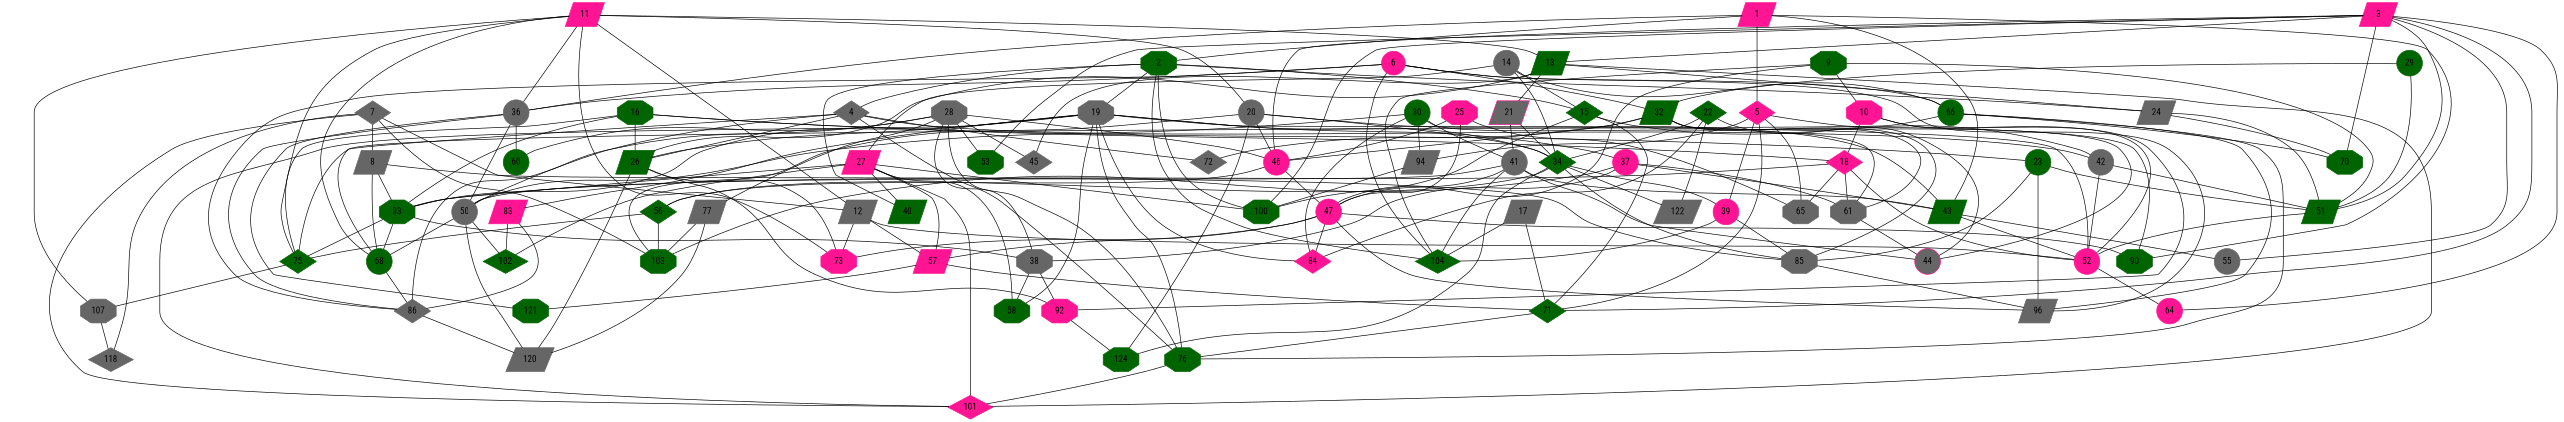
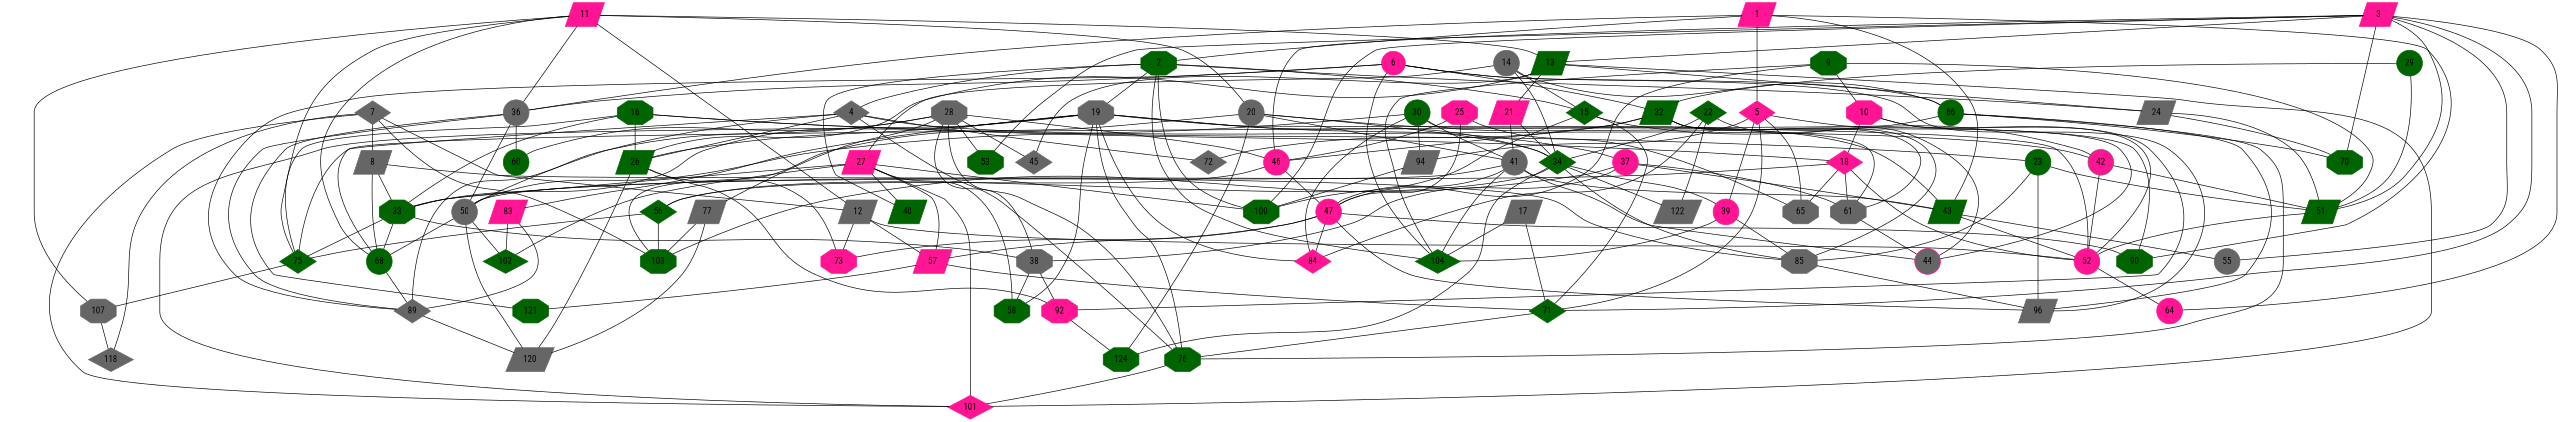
(1509, 113) -> (1509, 113)
(1267, 143) -> (1442, 148)
(2101, 162) -> (2101, 162)
(605, 168) -> none
(412, 311) -> (412, 311)
